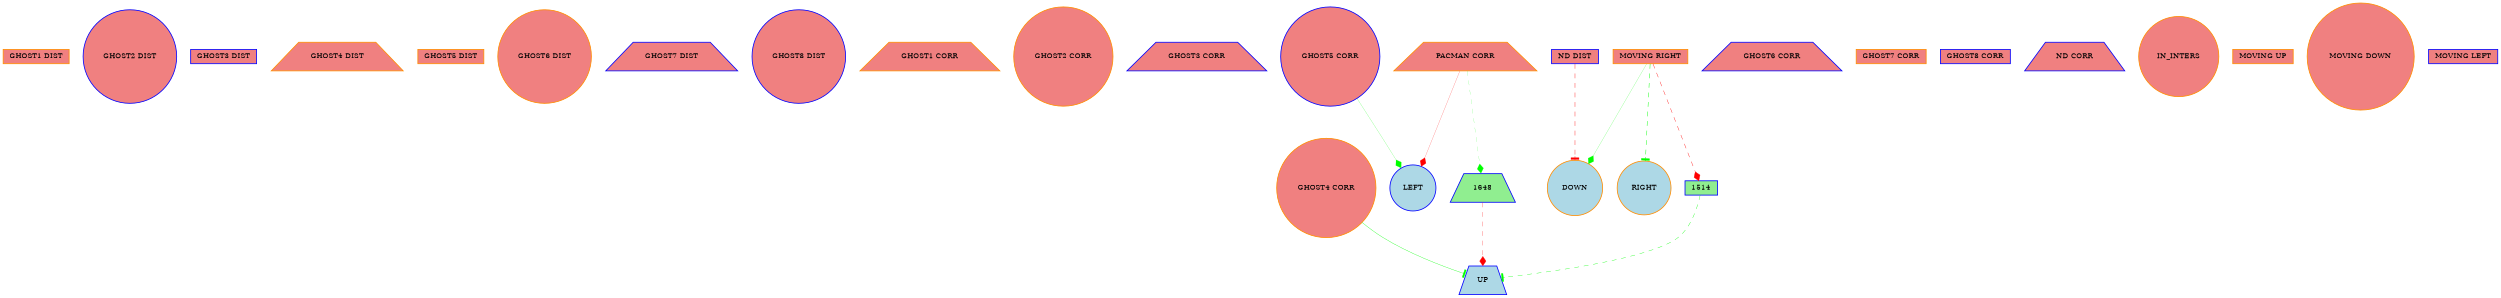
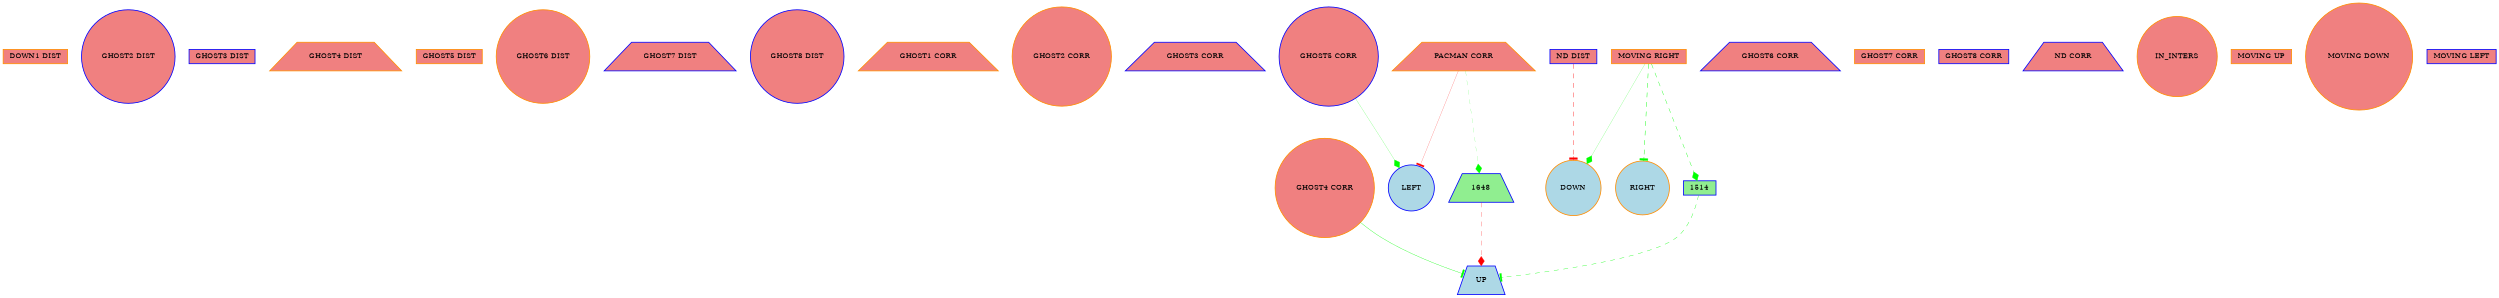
(36, 57) -> (35, 57)
(1442, 114) -> (1440, 117)
(1674, 118) -> (1673, 118)
